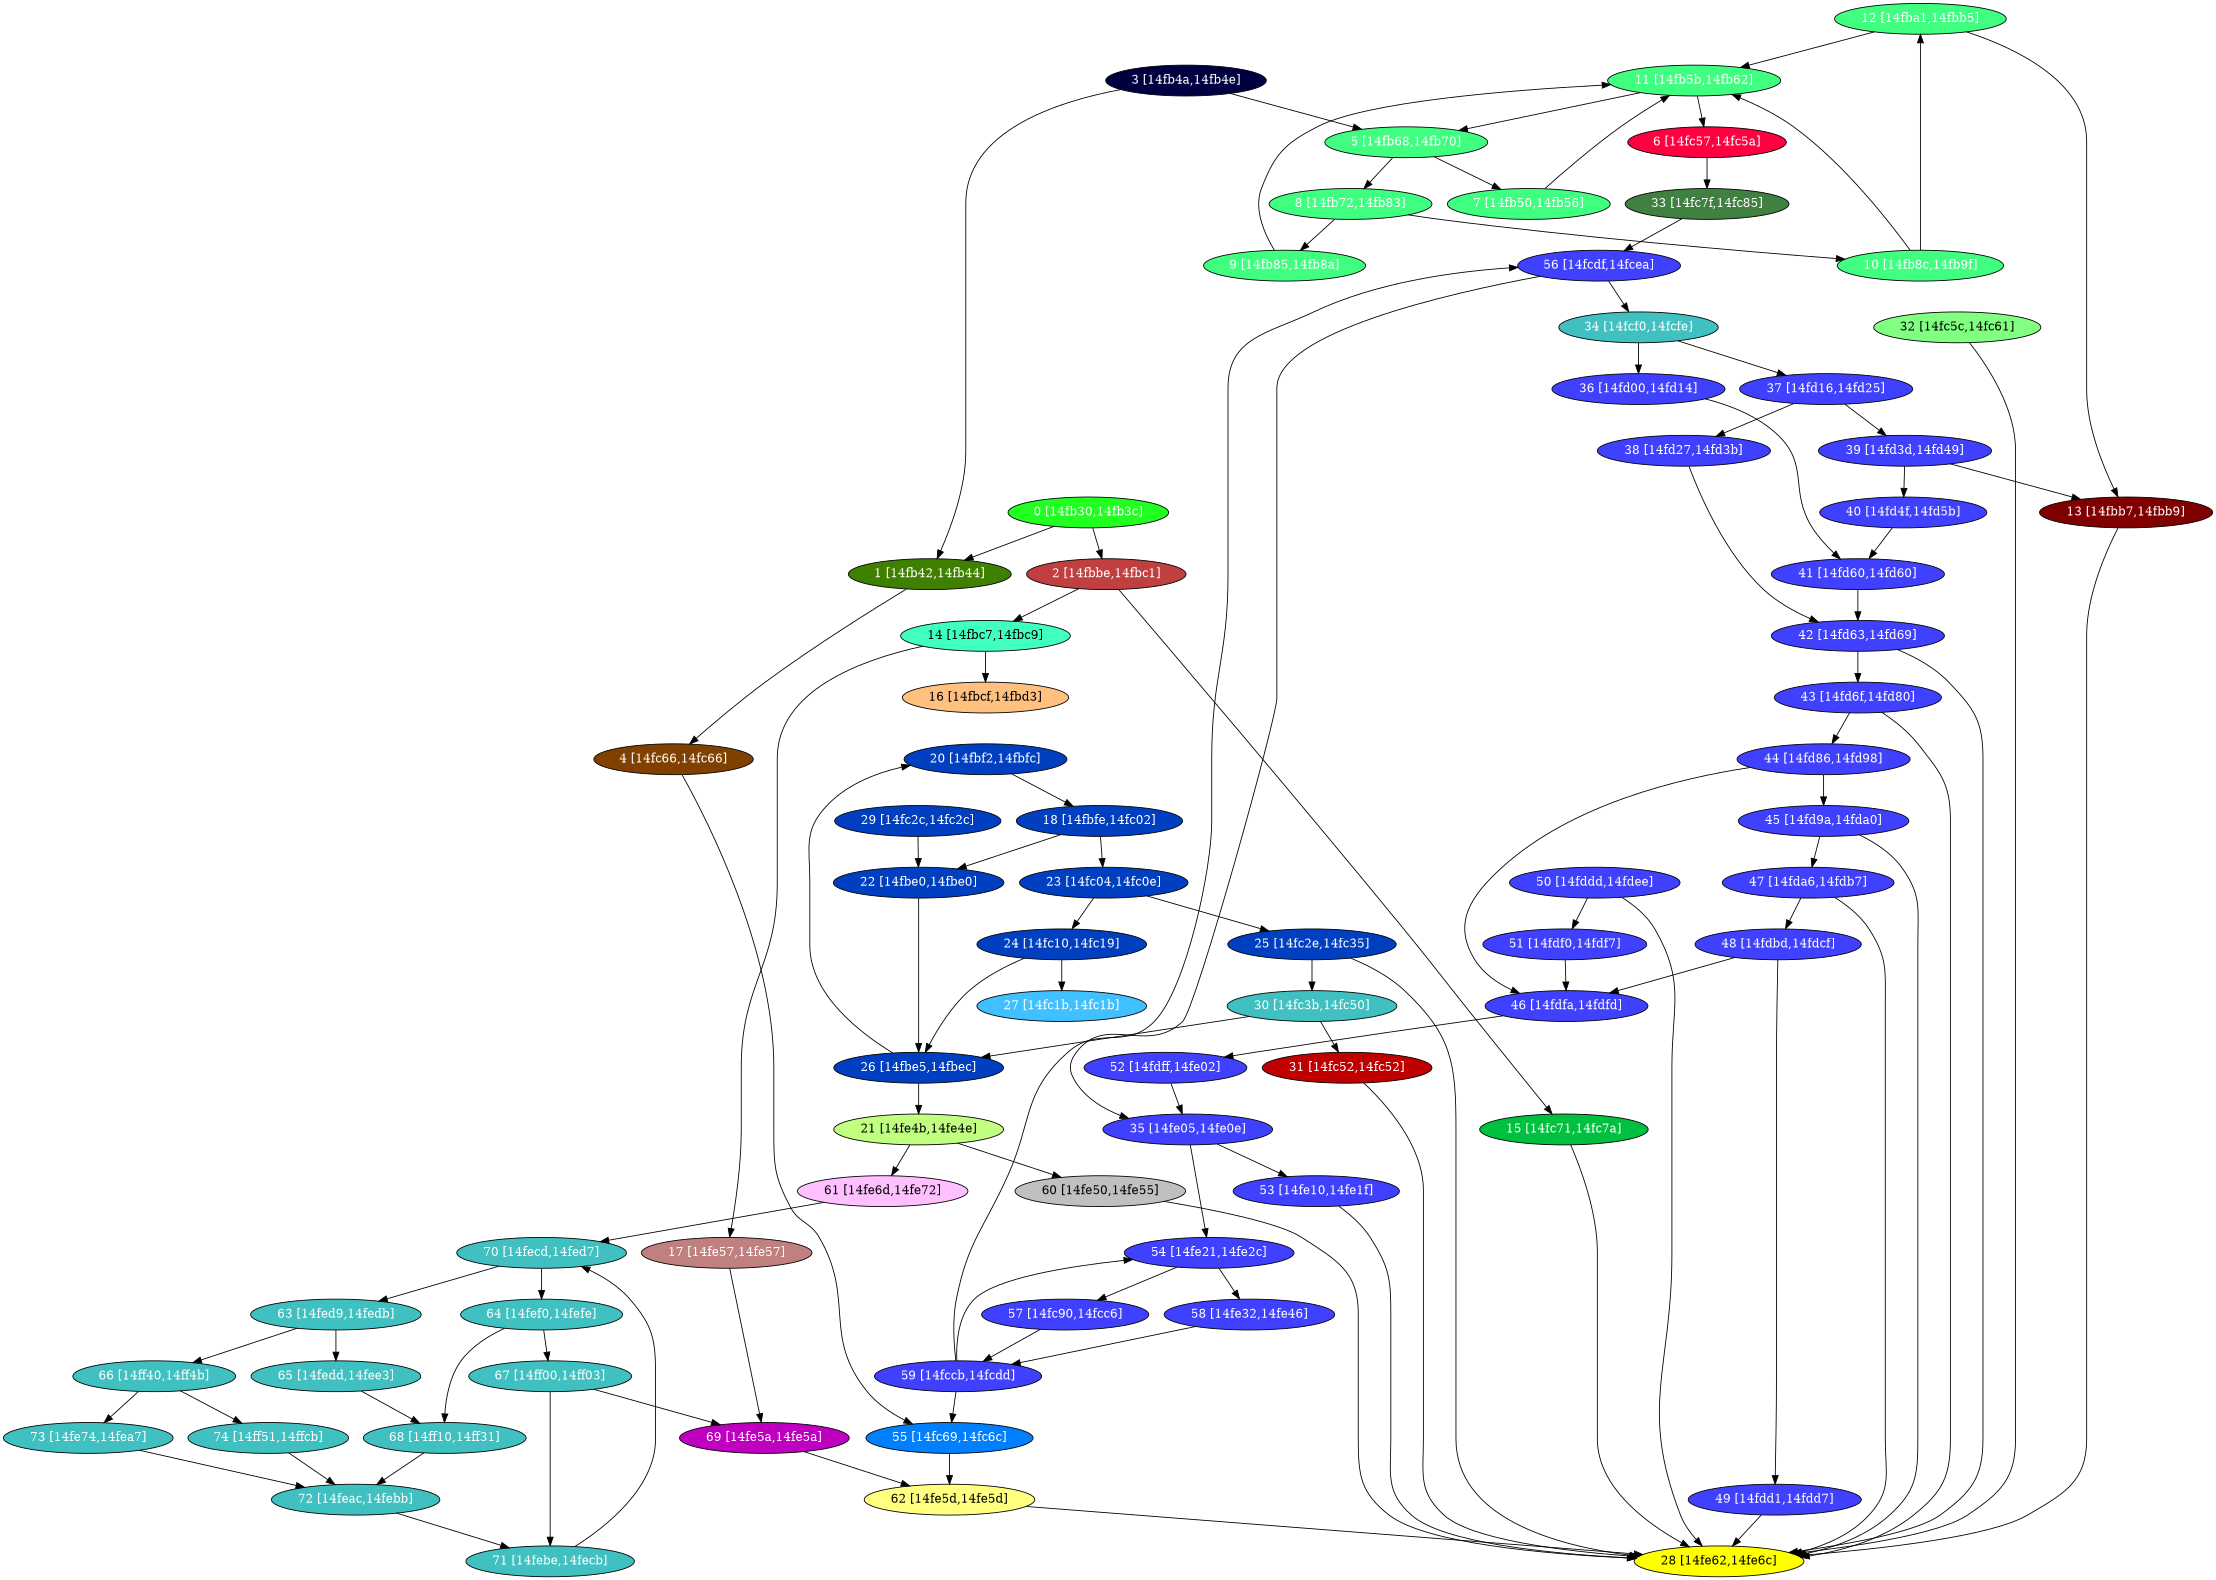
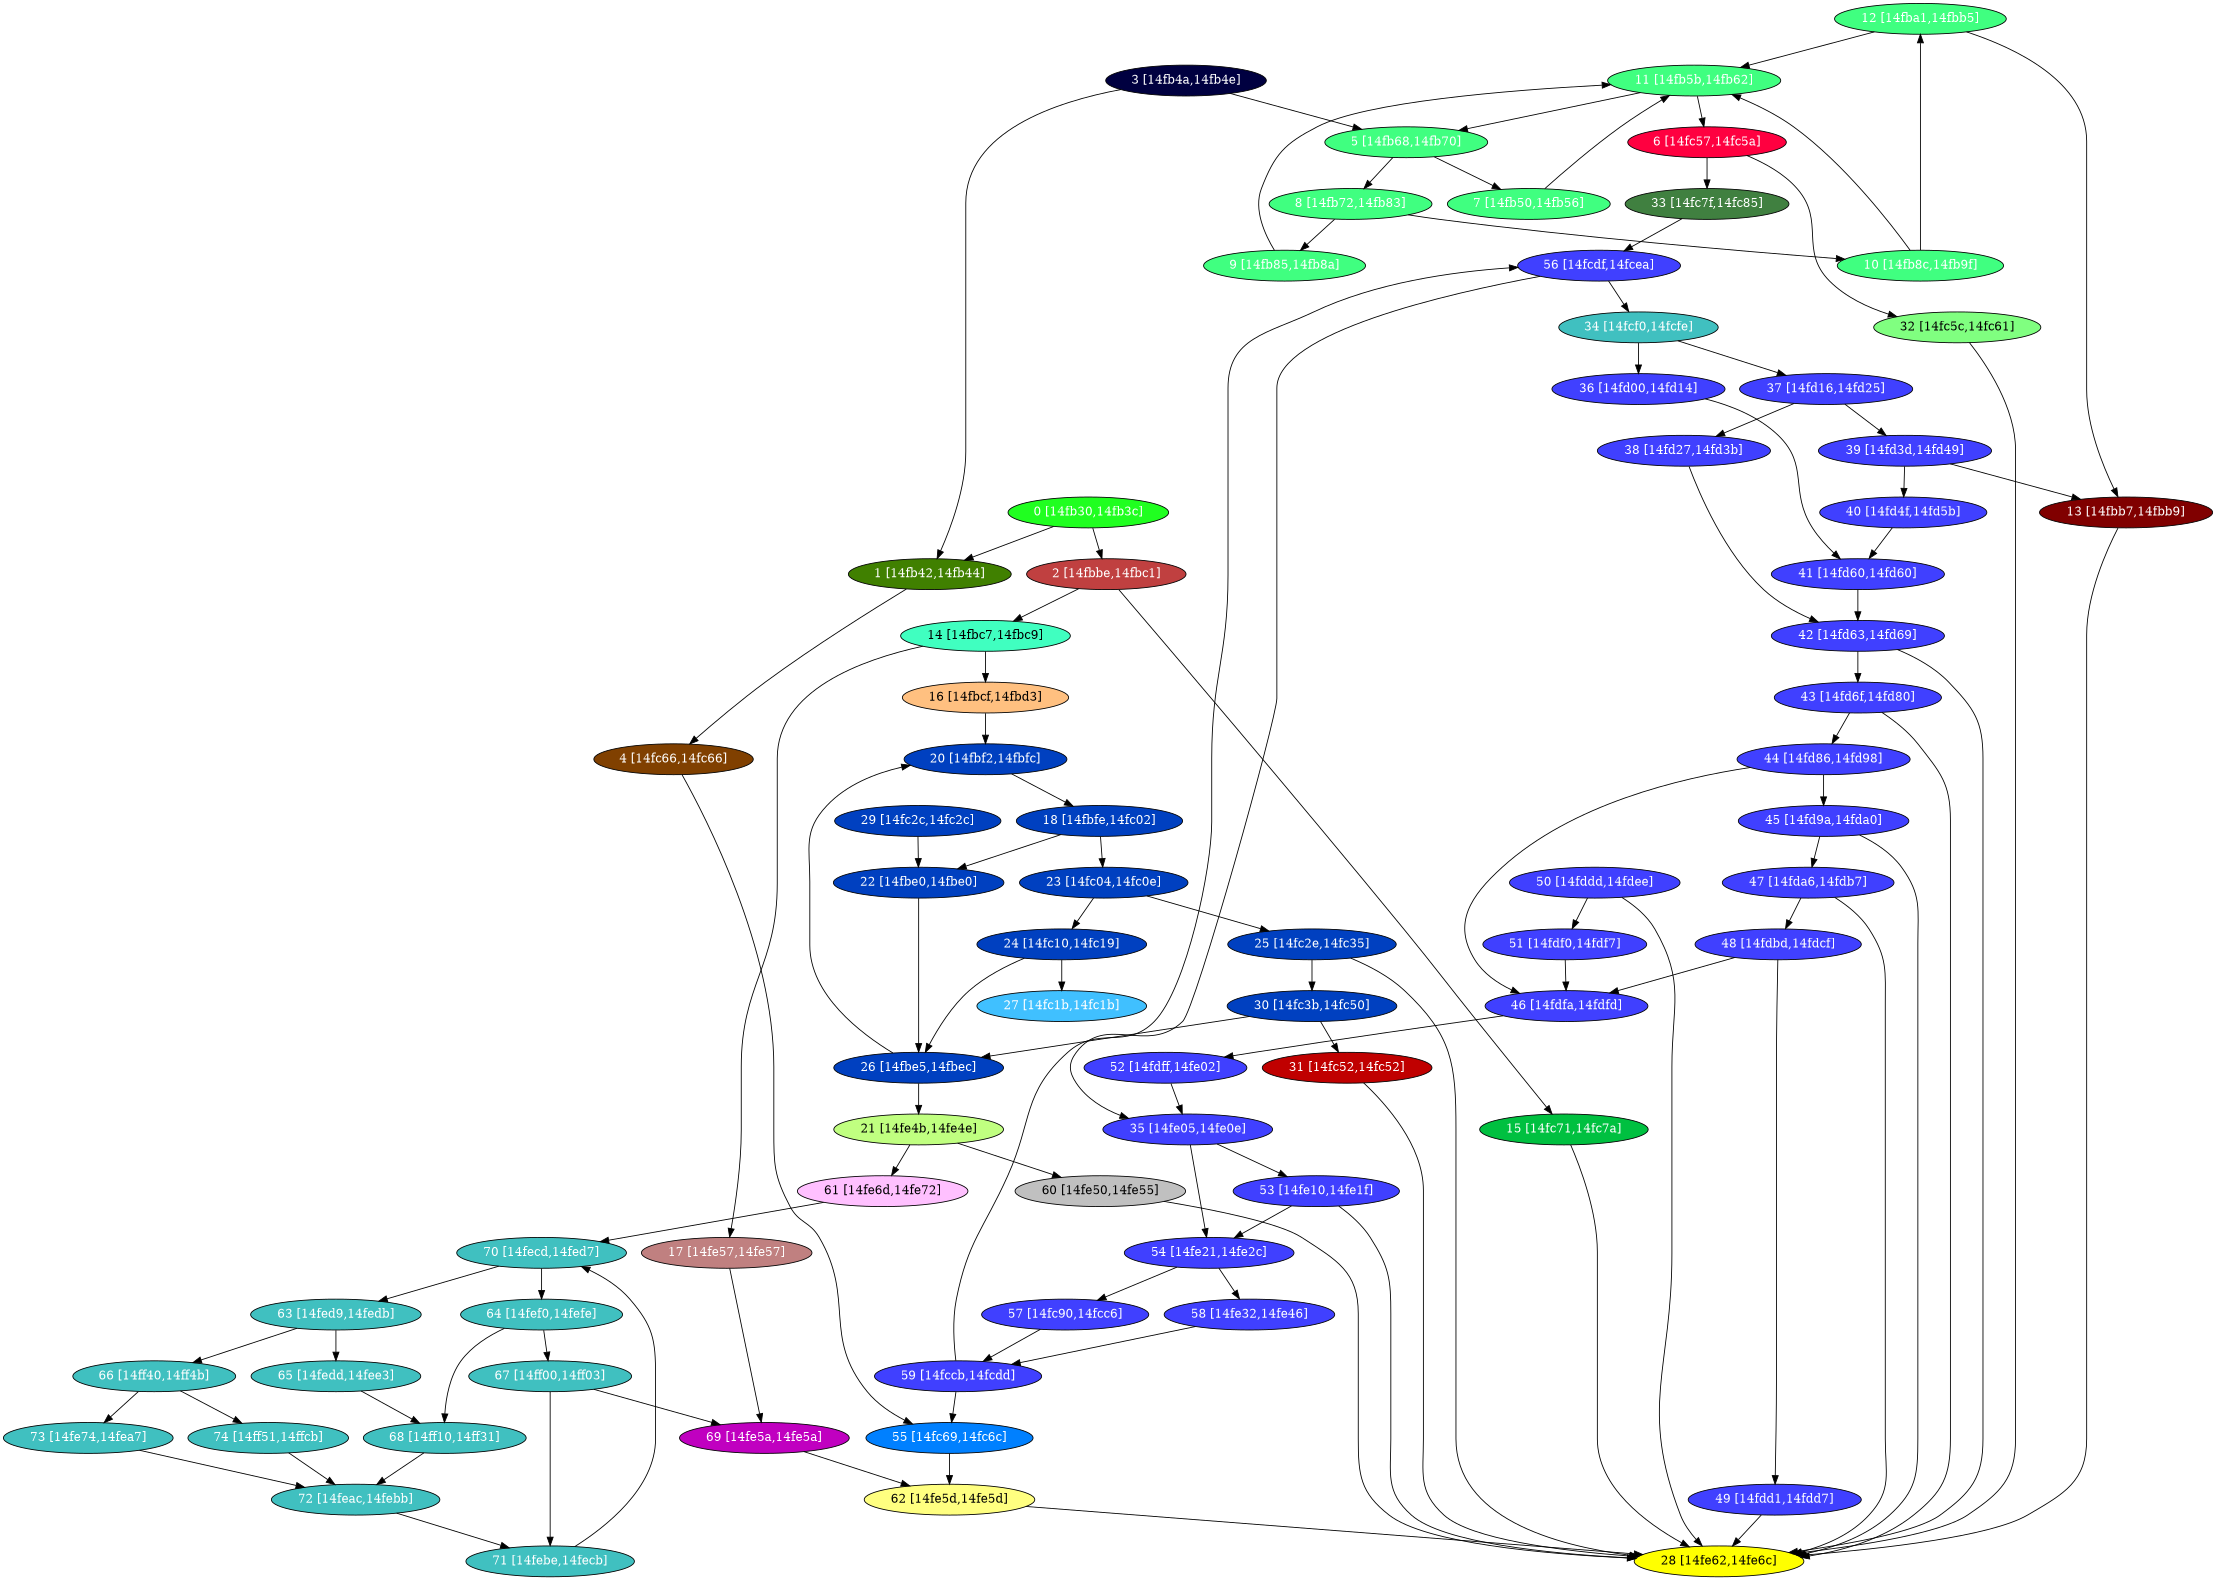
none -> (1813, 239)
none -> (985, 724)
(1312, 1006) -> (1312, 1006)
(1015, 1280) -> (1269, 1218)
